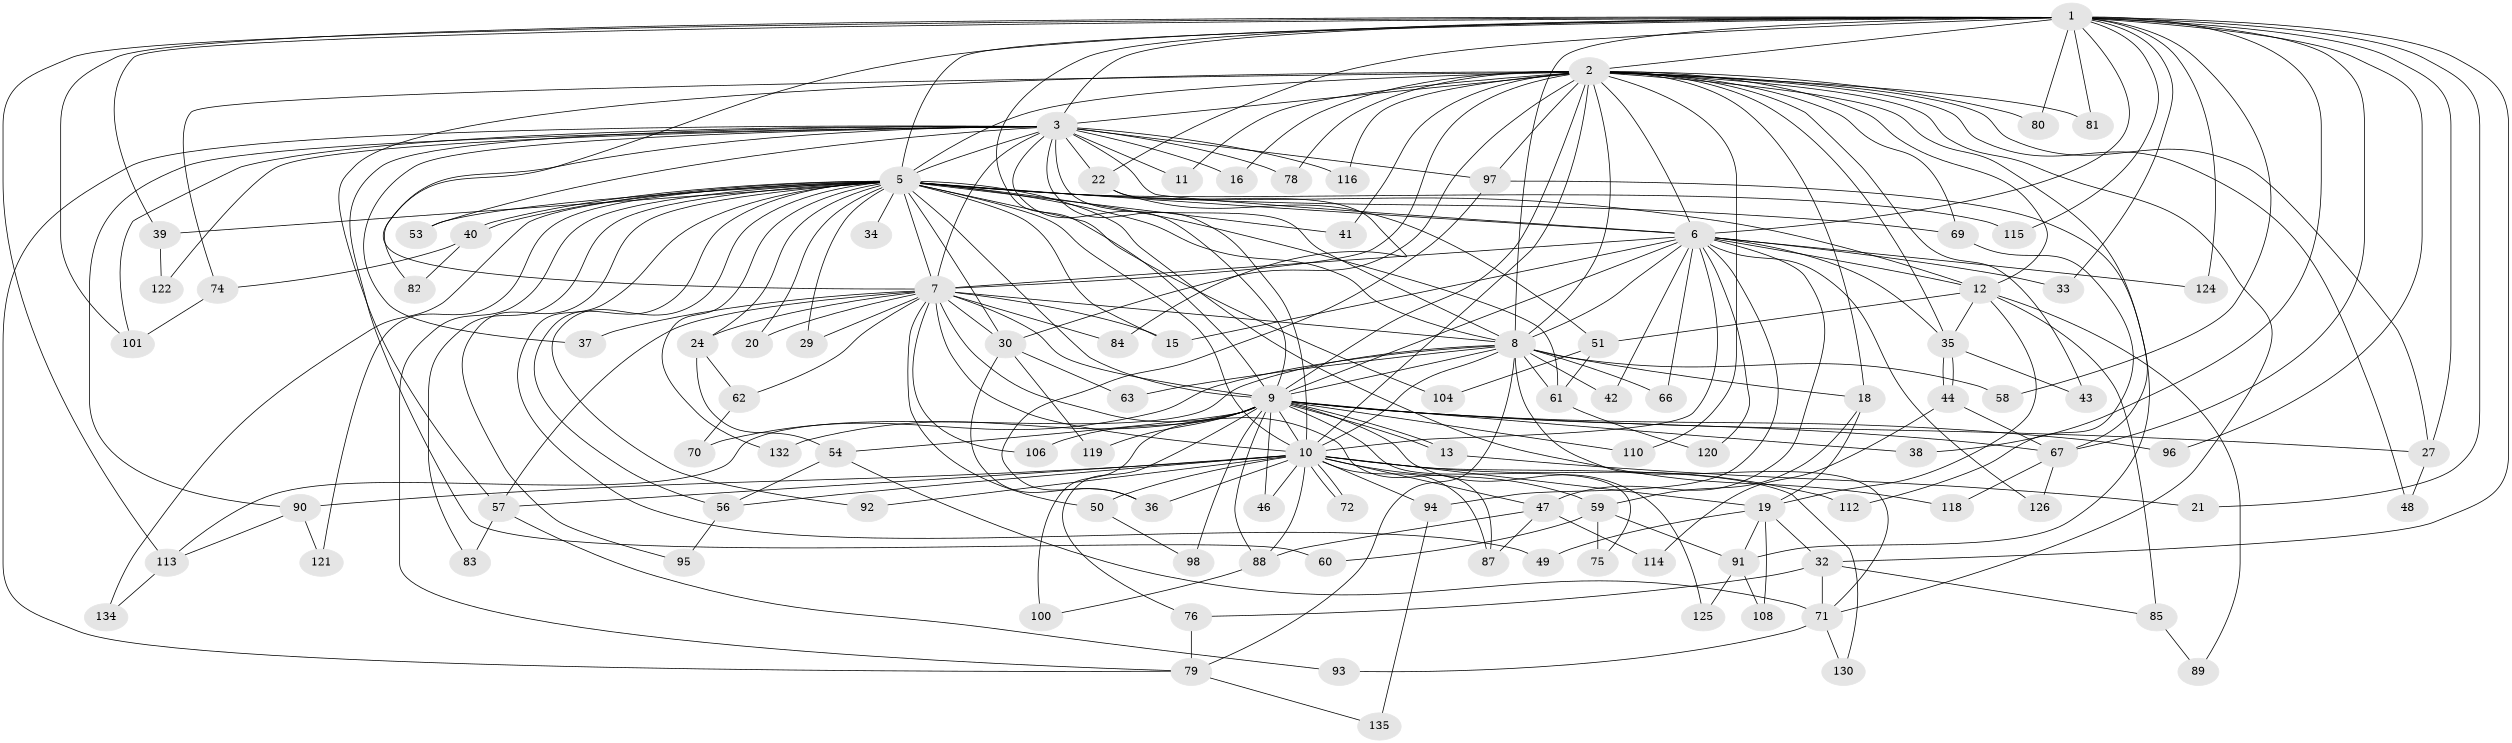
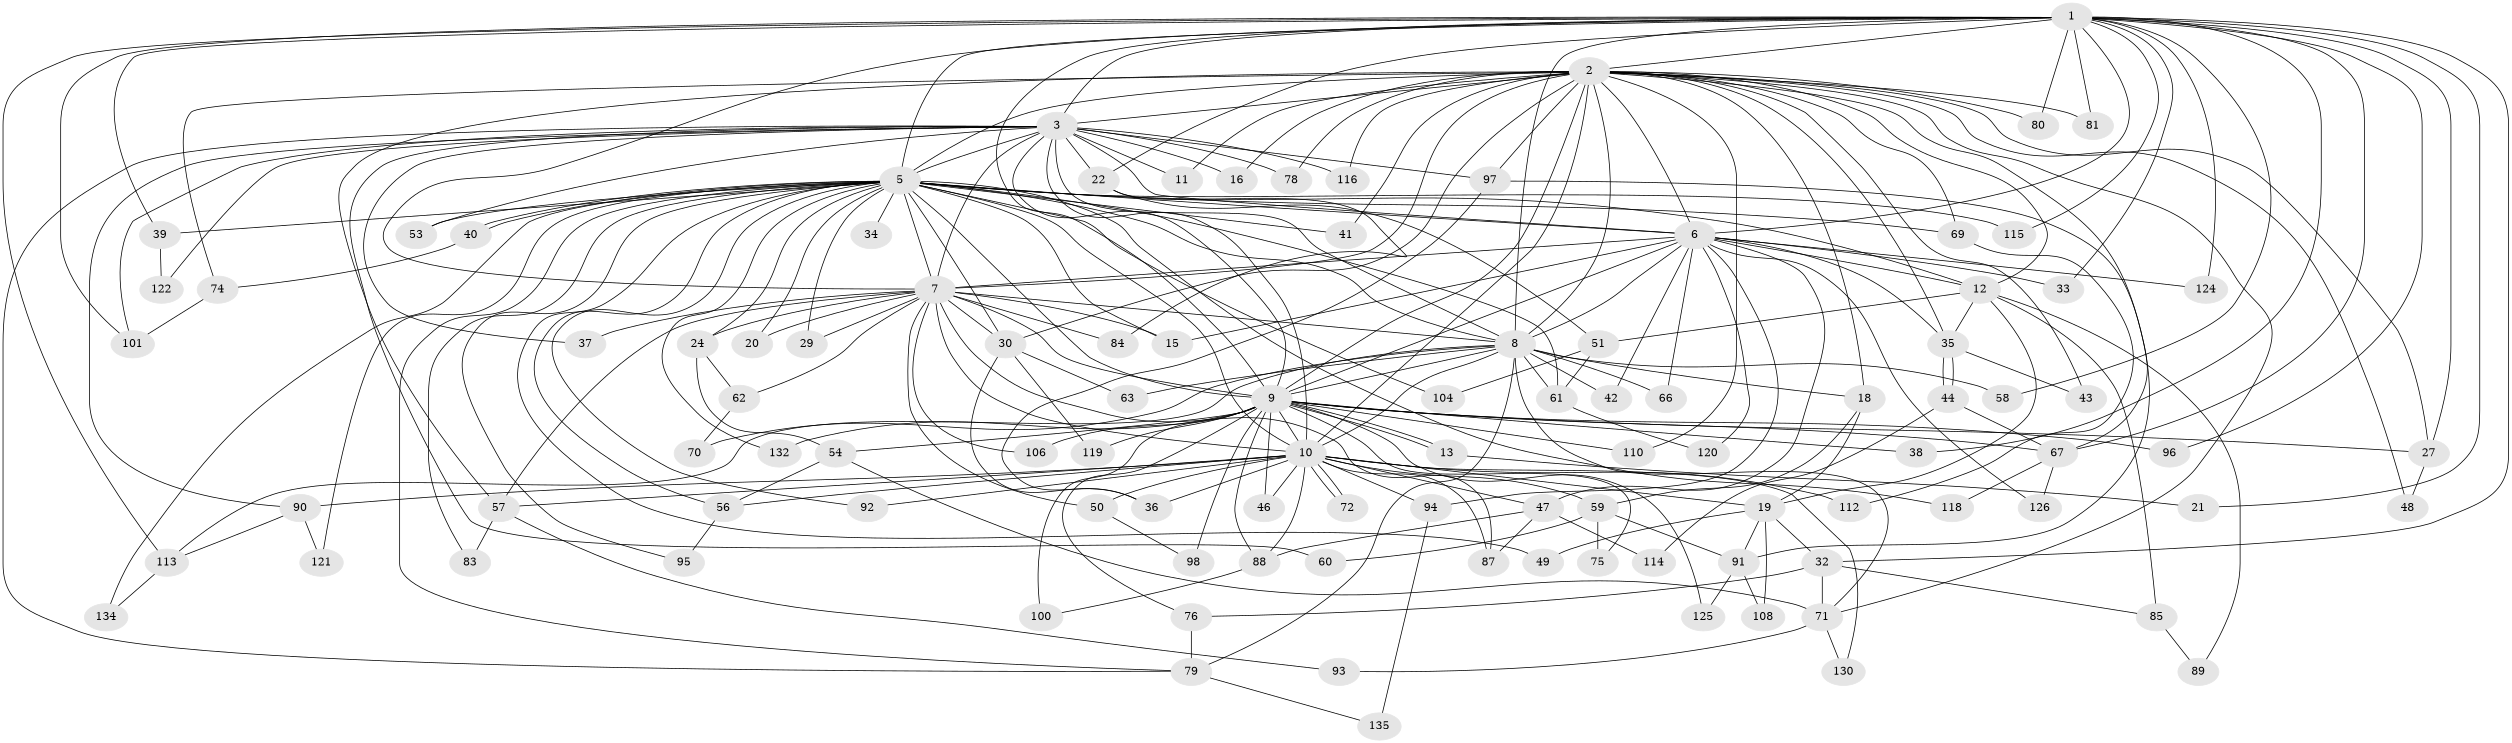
(415, 290) -> none
(1583, 432) -> none
